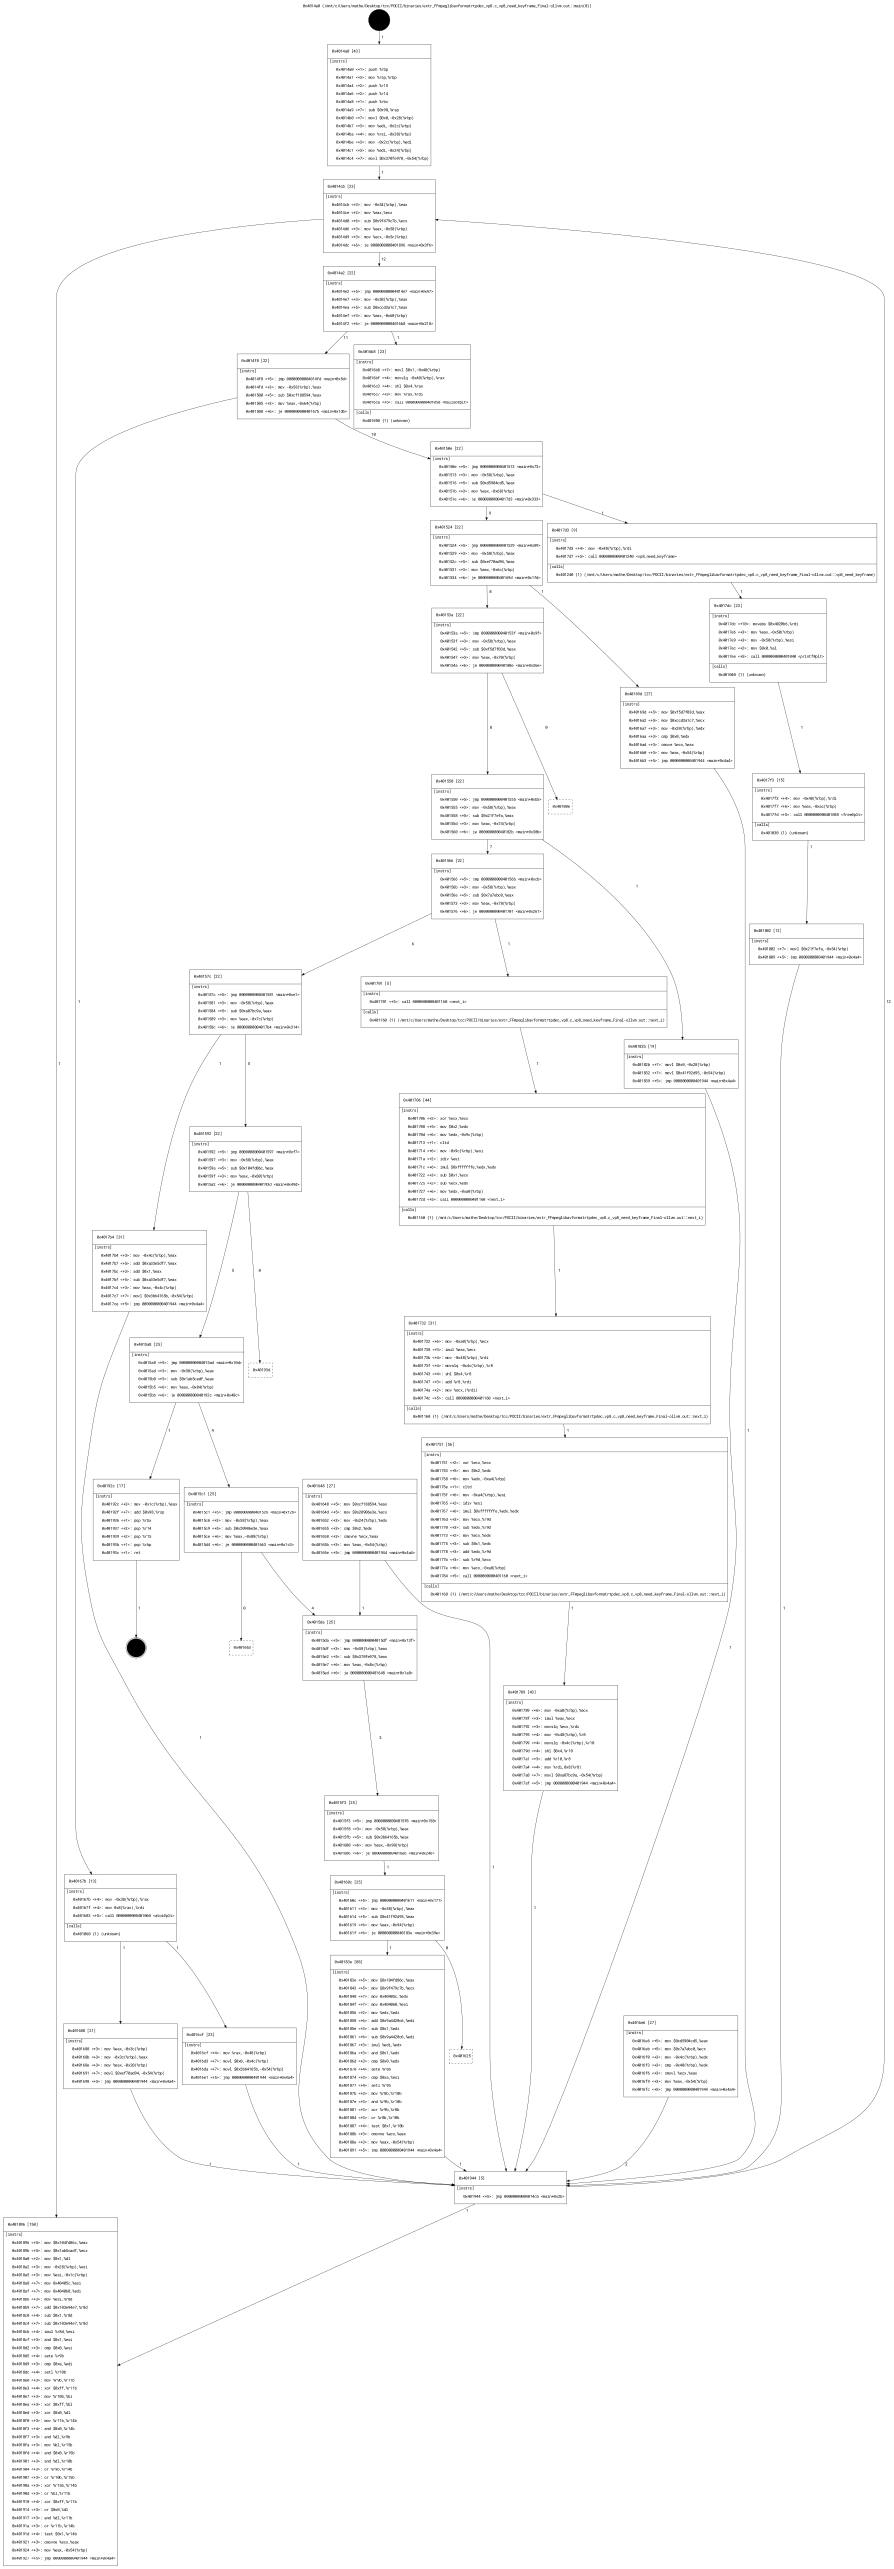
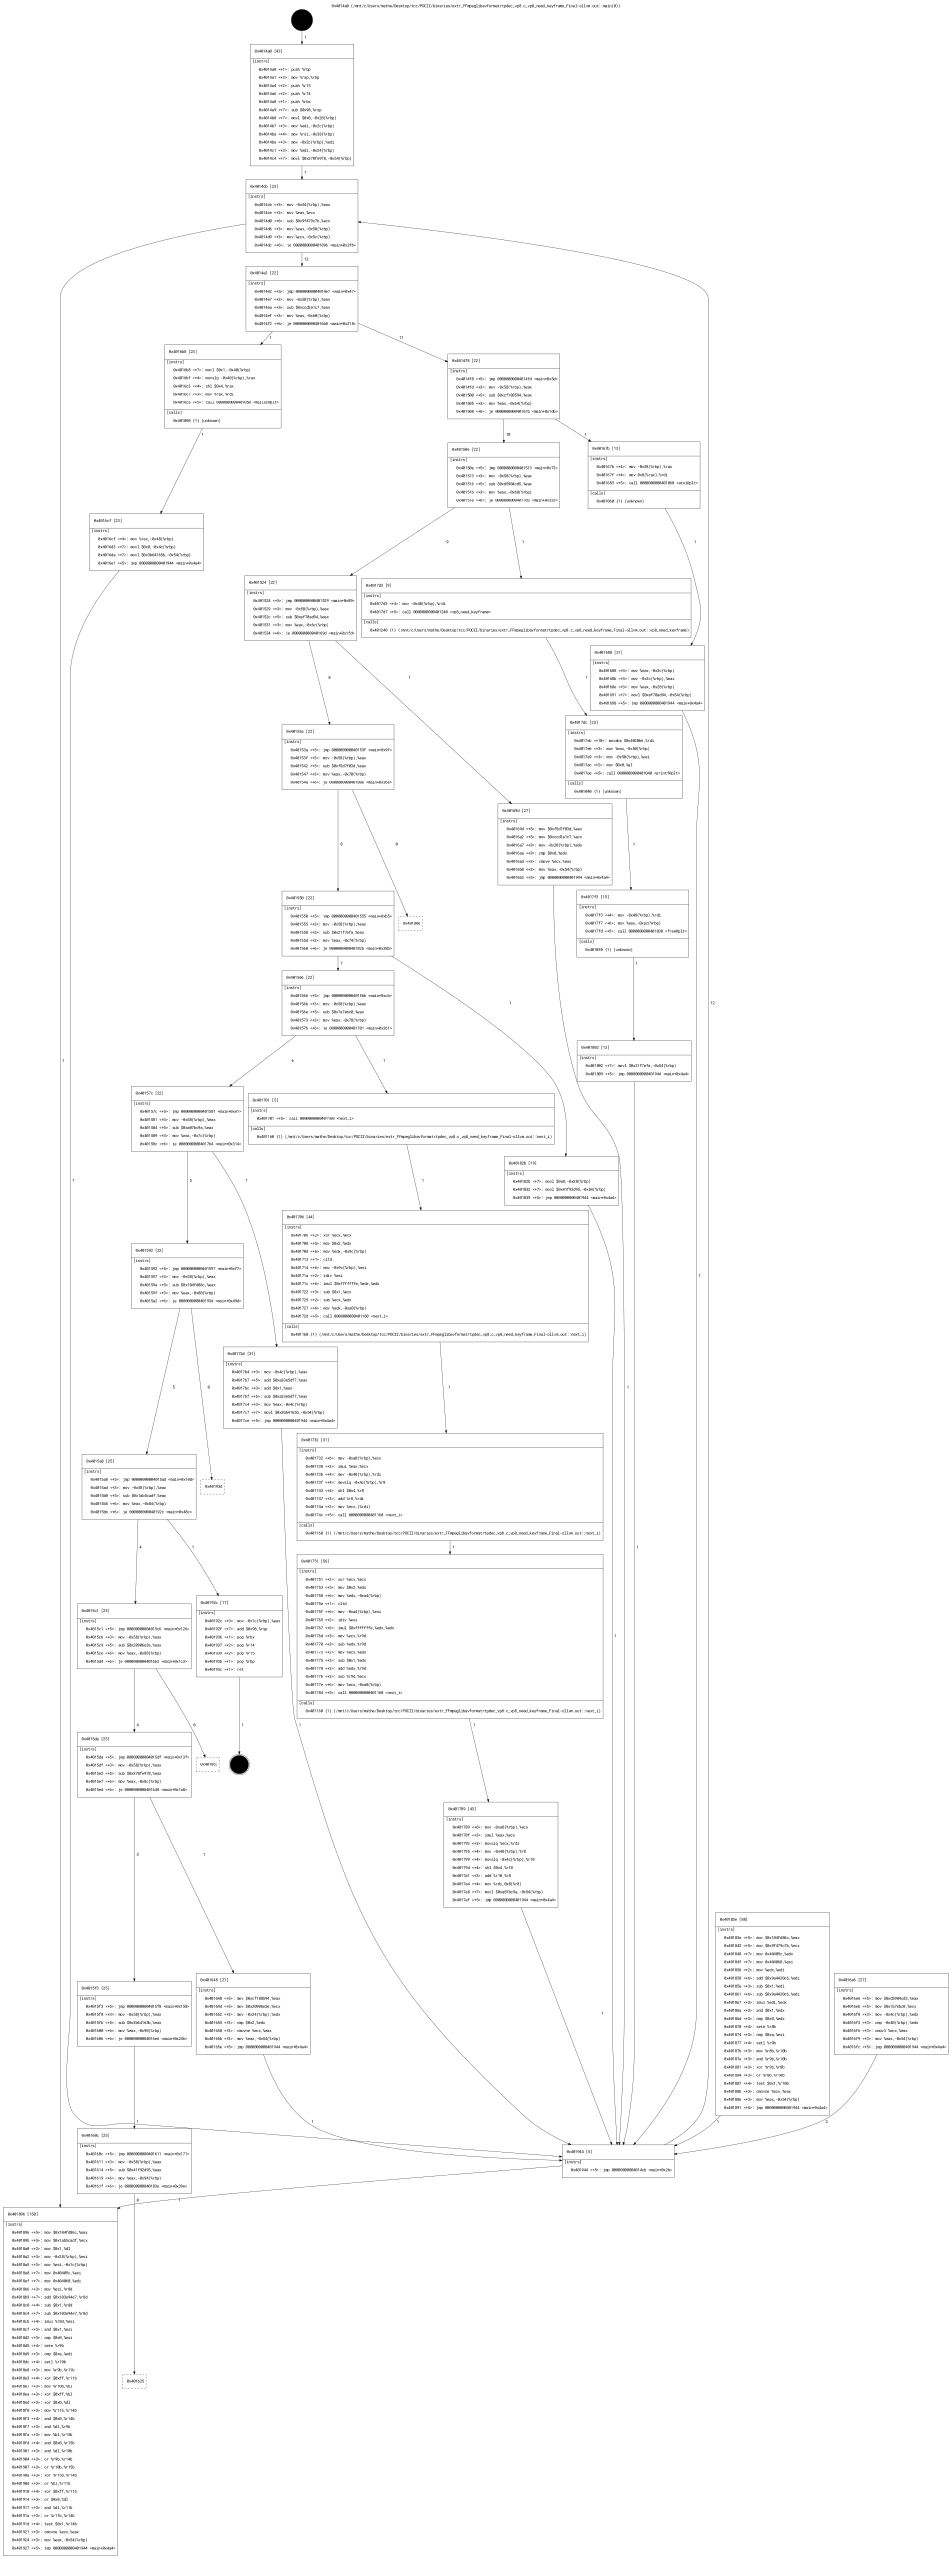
(360, 1586) -> (191, 1884)
(387, 1946) -> none
(199, 1981) -> (182, 470)
